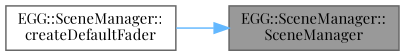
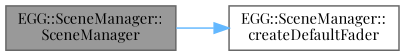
(195, 28) -> (195, 28)
